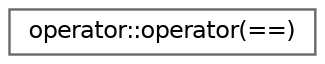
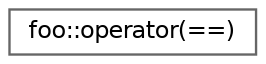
(162, 32) -> (133, 32)
